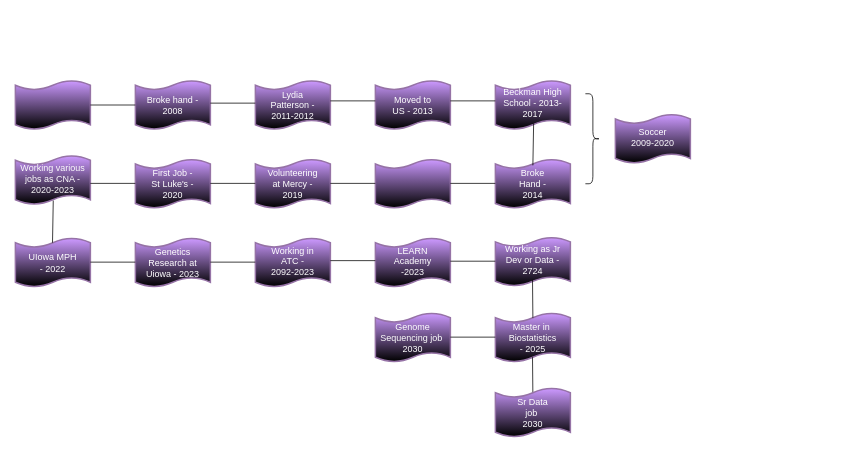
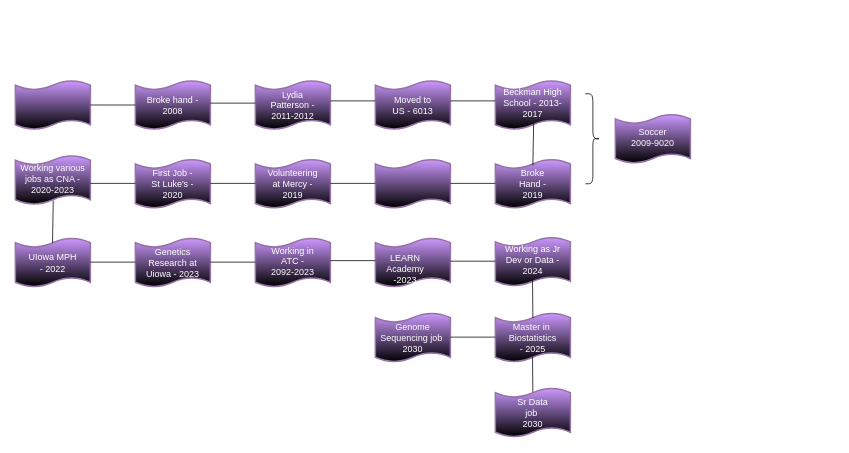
(413, 105) -> (413, 105)
(653, 138) -> (653, 138)
(533, 184) -> (533, 184)
(533, 260) -> (533, 260)
(413, 262) -> (405, 269)
